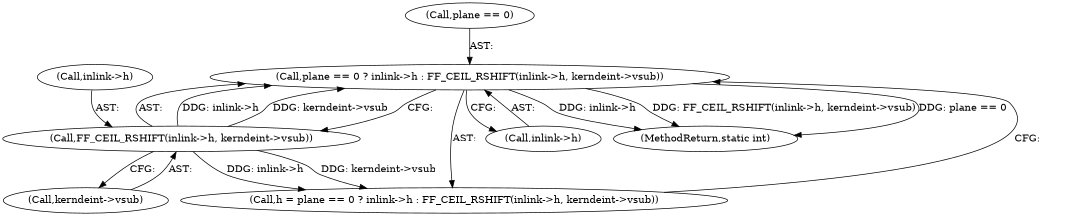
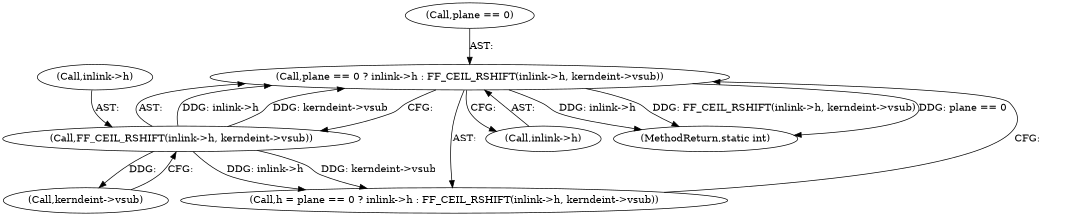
(144, 170) -> (144, 170)
(182, 170) -> (182, 170)
